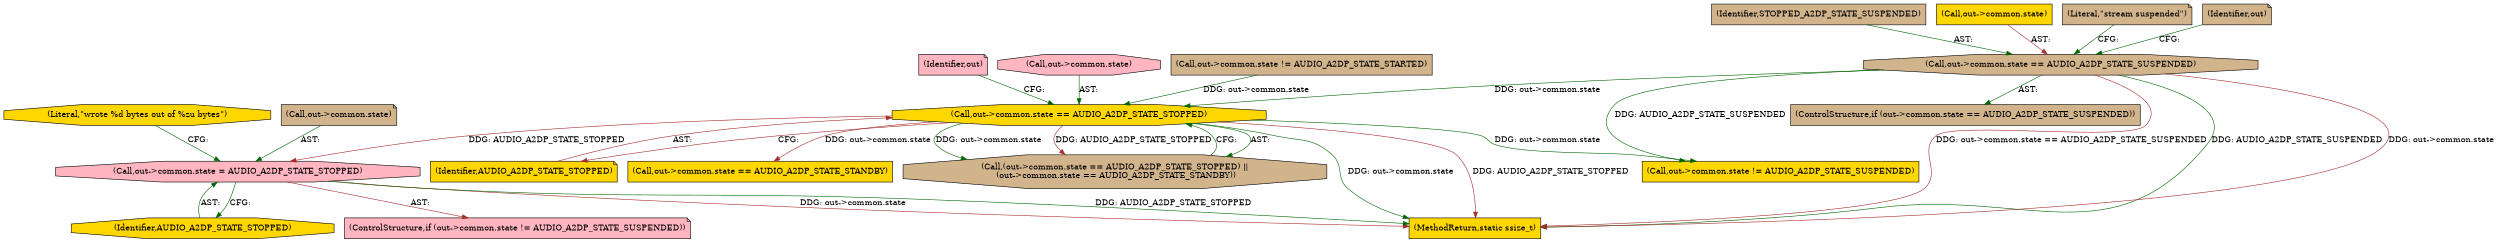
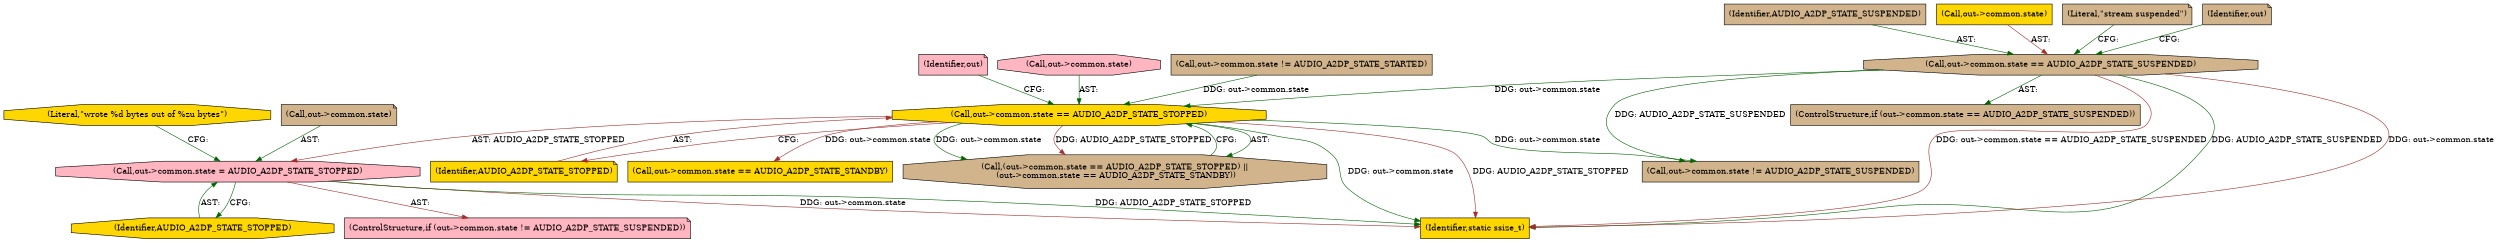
(1819, 14) -> (1825, 14)
(547, 140) -> (548, 140)
(1781, 172) -> (1781, 172)
(1475, 228) -> (1475, 228)
